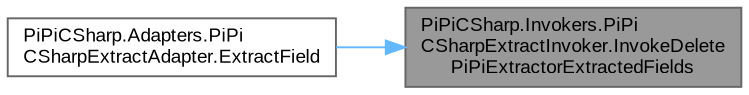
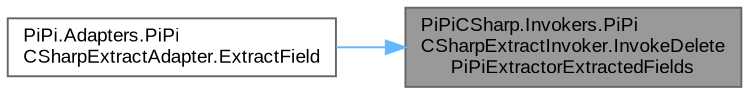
(172, 47) -> (172, 47)
